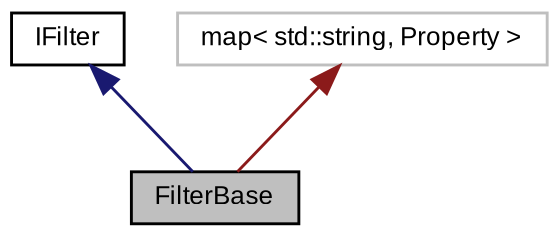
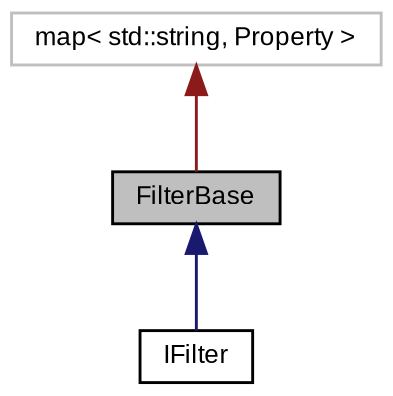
(152, 129) -> (196, 292)
